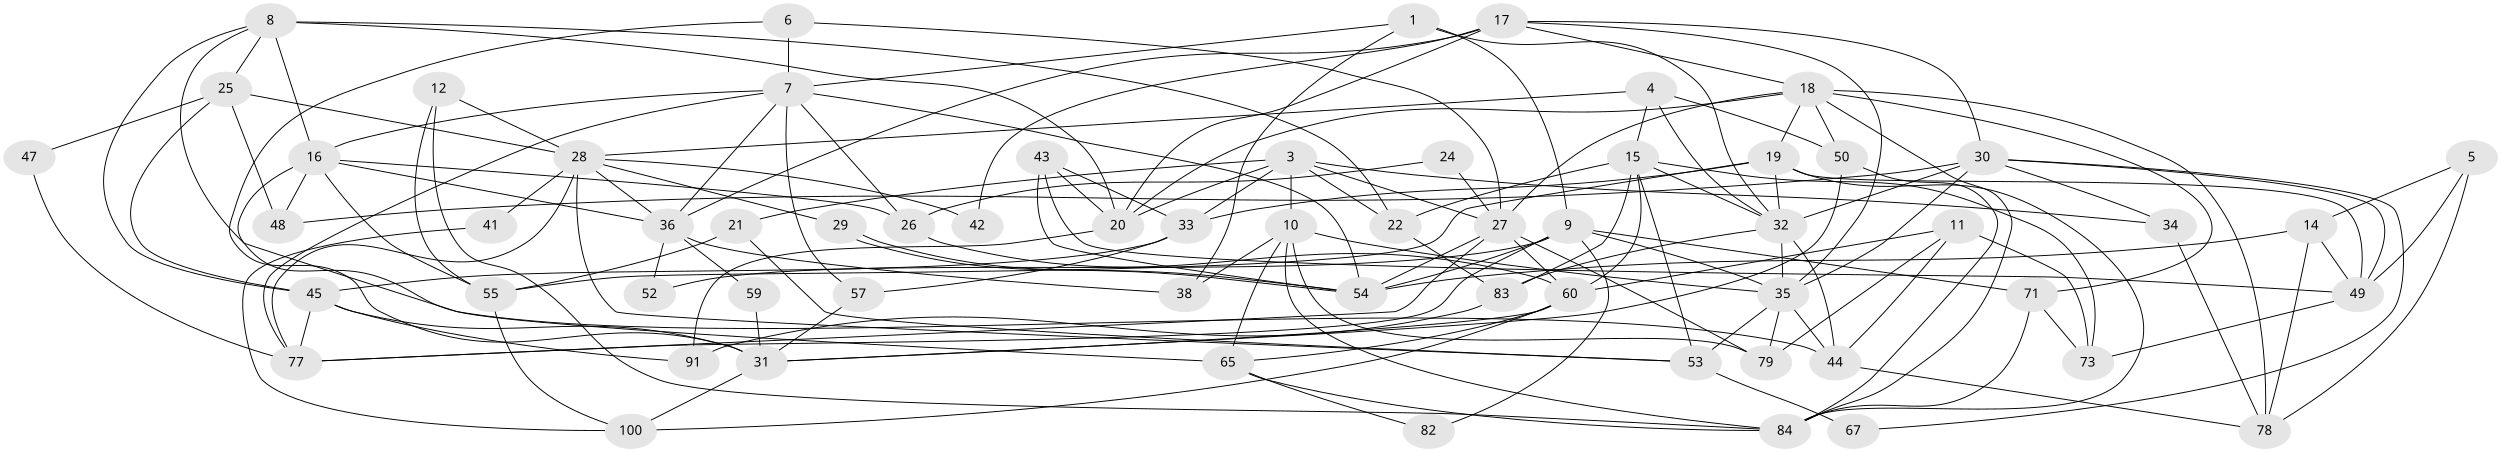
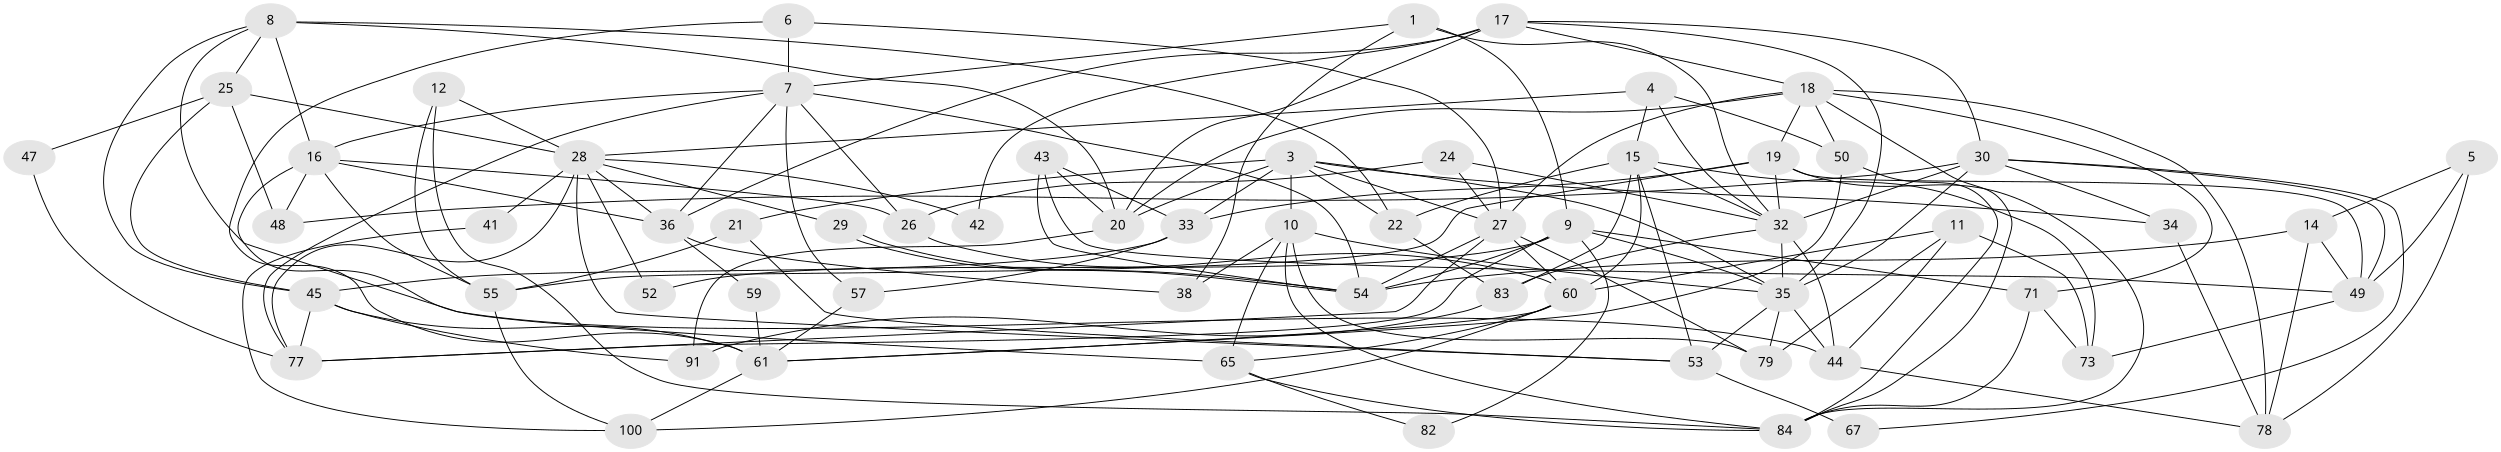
none -> (1658, 199)
none -> (1582, 204)
(658, 263) -> (615, 226)
(762, 363) -> (762, 363)
